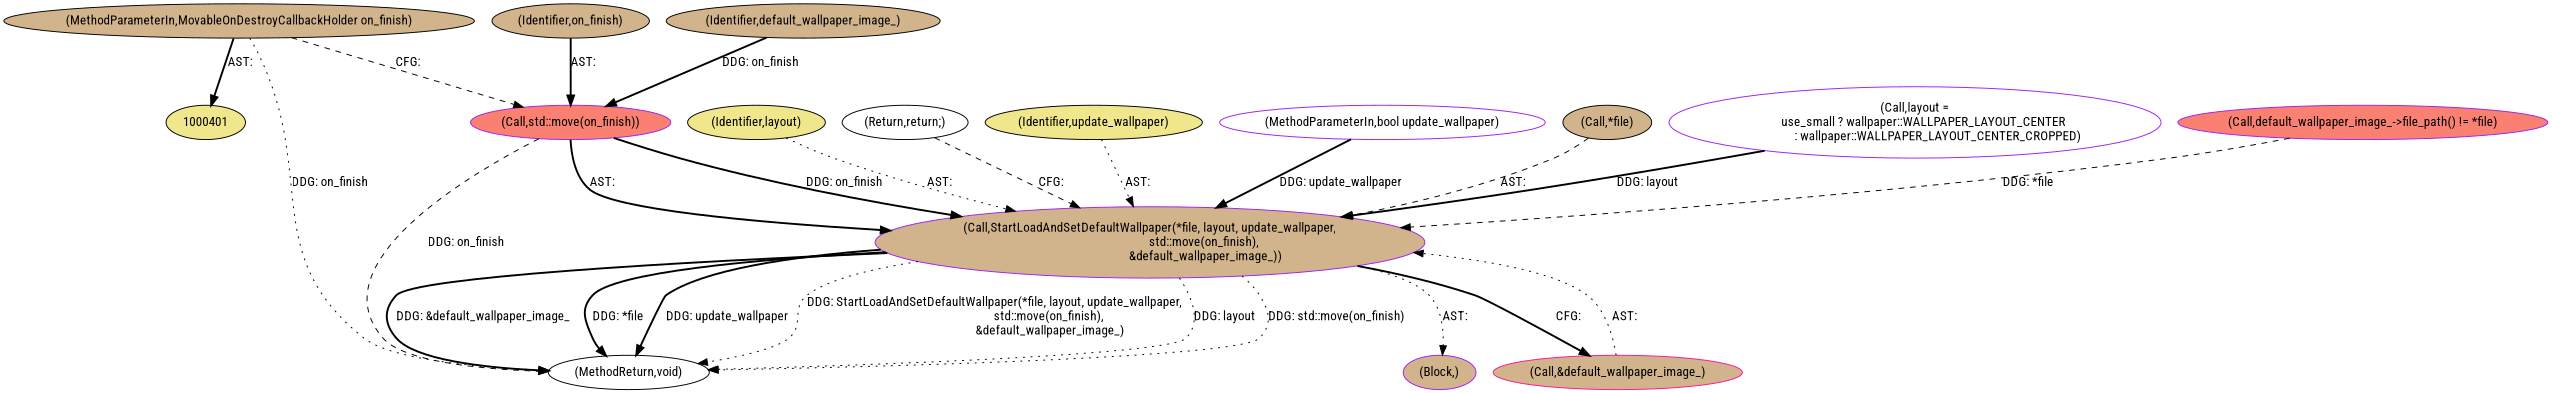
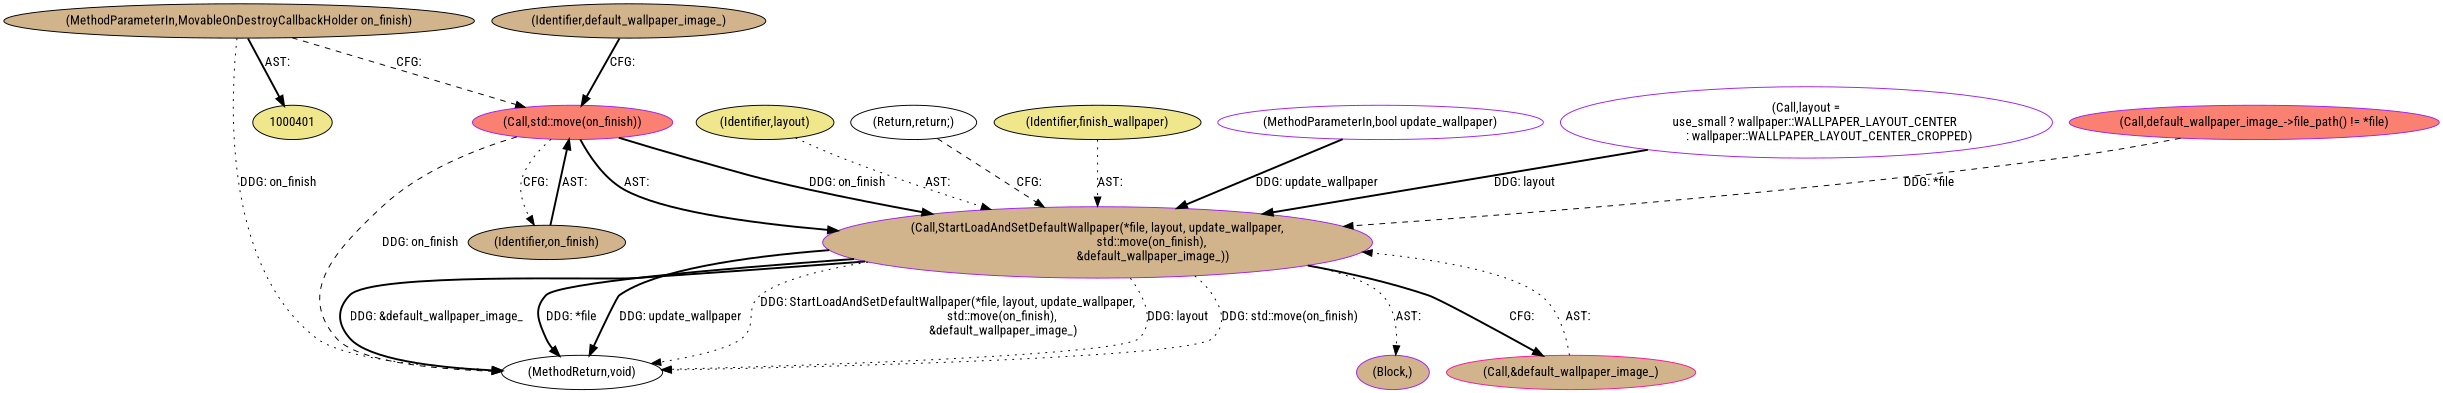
(761, 62) -> (624, 62)
(1094, 122) -> (1098, 122)
(1607, 122) -> none
none -> (524, 174)
